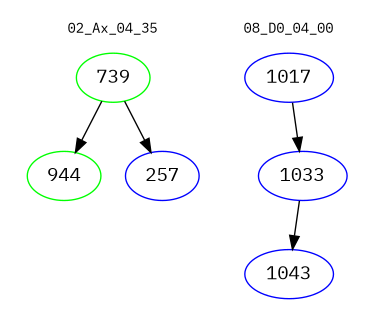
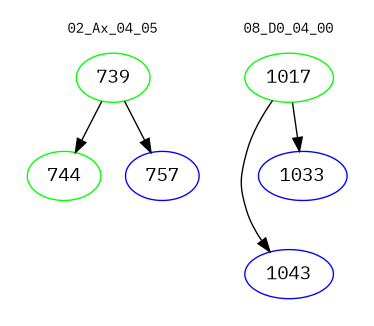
(113, 29) -> (113, 29)
(289, 78) -> (289, 78)
(64, 176) -> (64, 176)
(162, 176) -> (162, 176)
(297, 218) -> (243, 169)
